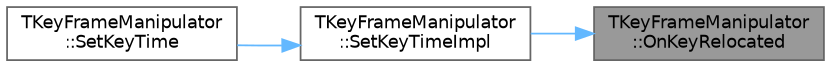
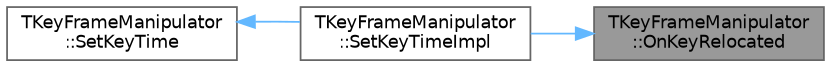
(260, 46) -> (278, 22)
